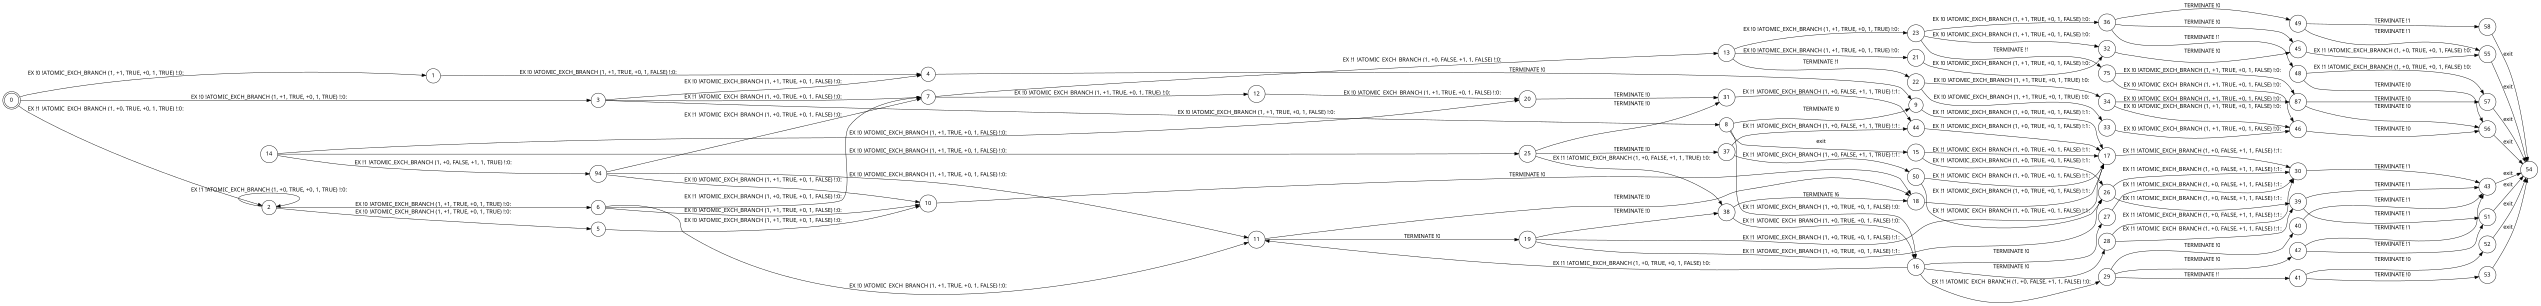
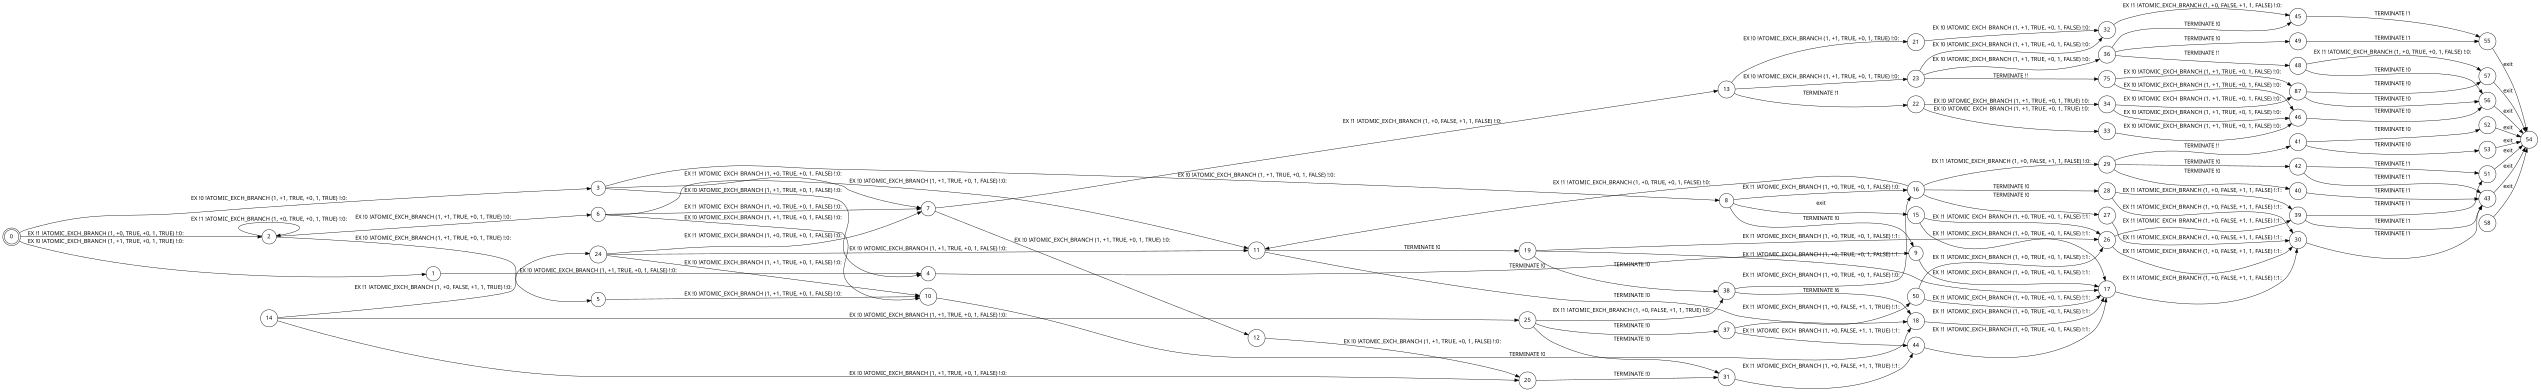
(2391, 25) -> none
(2203, 51) -> (2203, 6)
(2393, 51) -> (2393, 14)
(598, 174) -> (598, 254)
